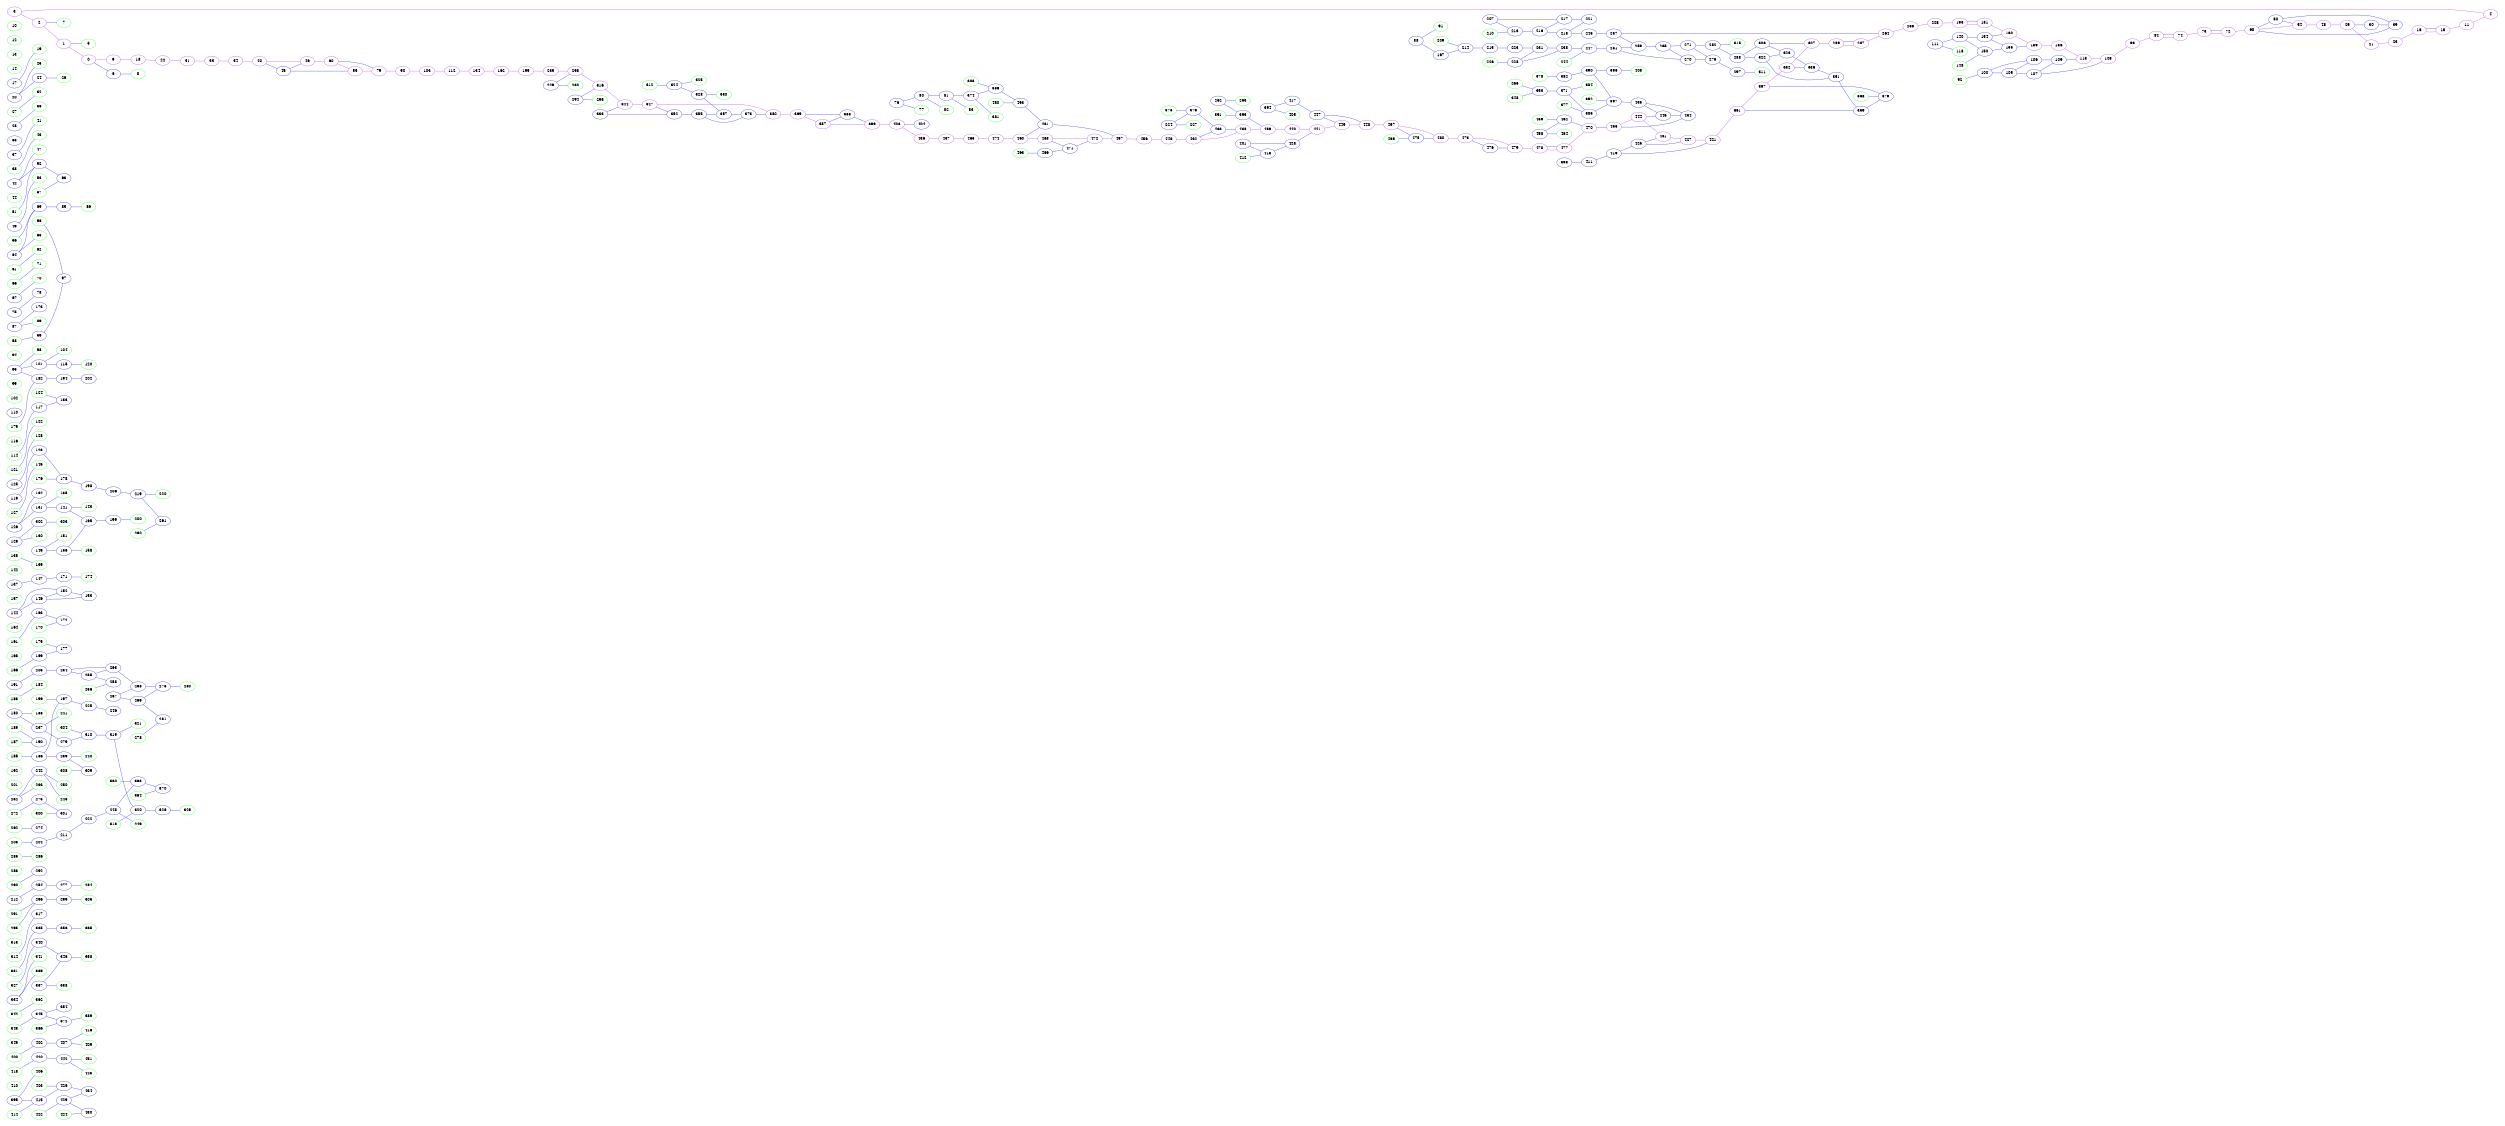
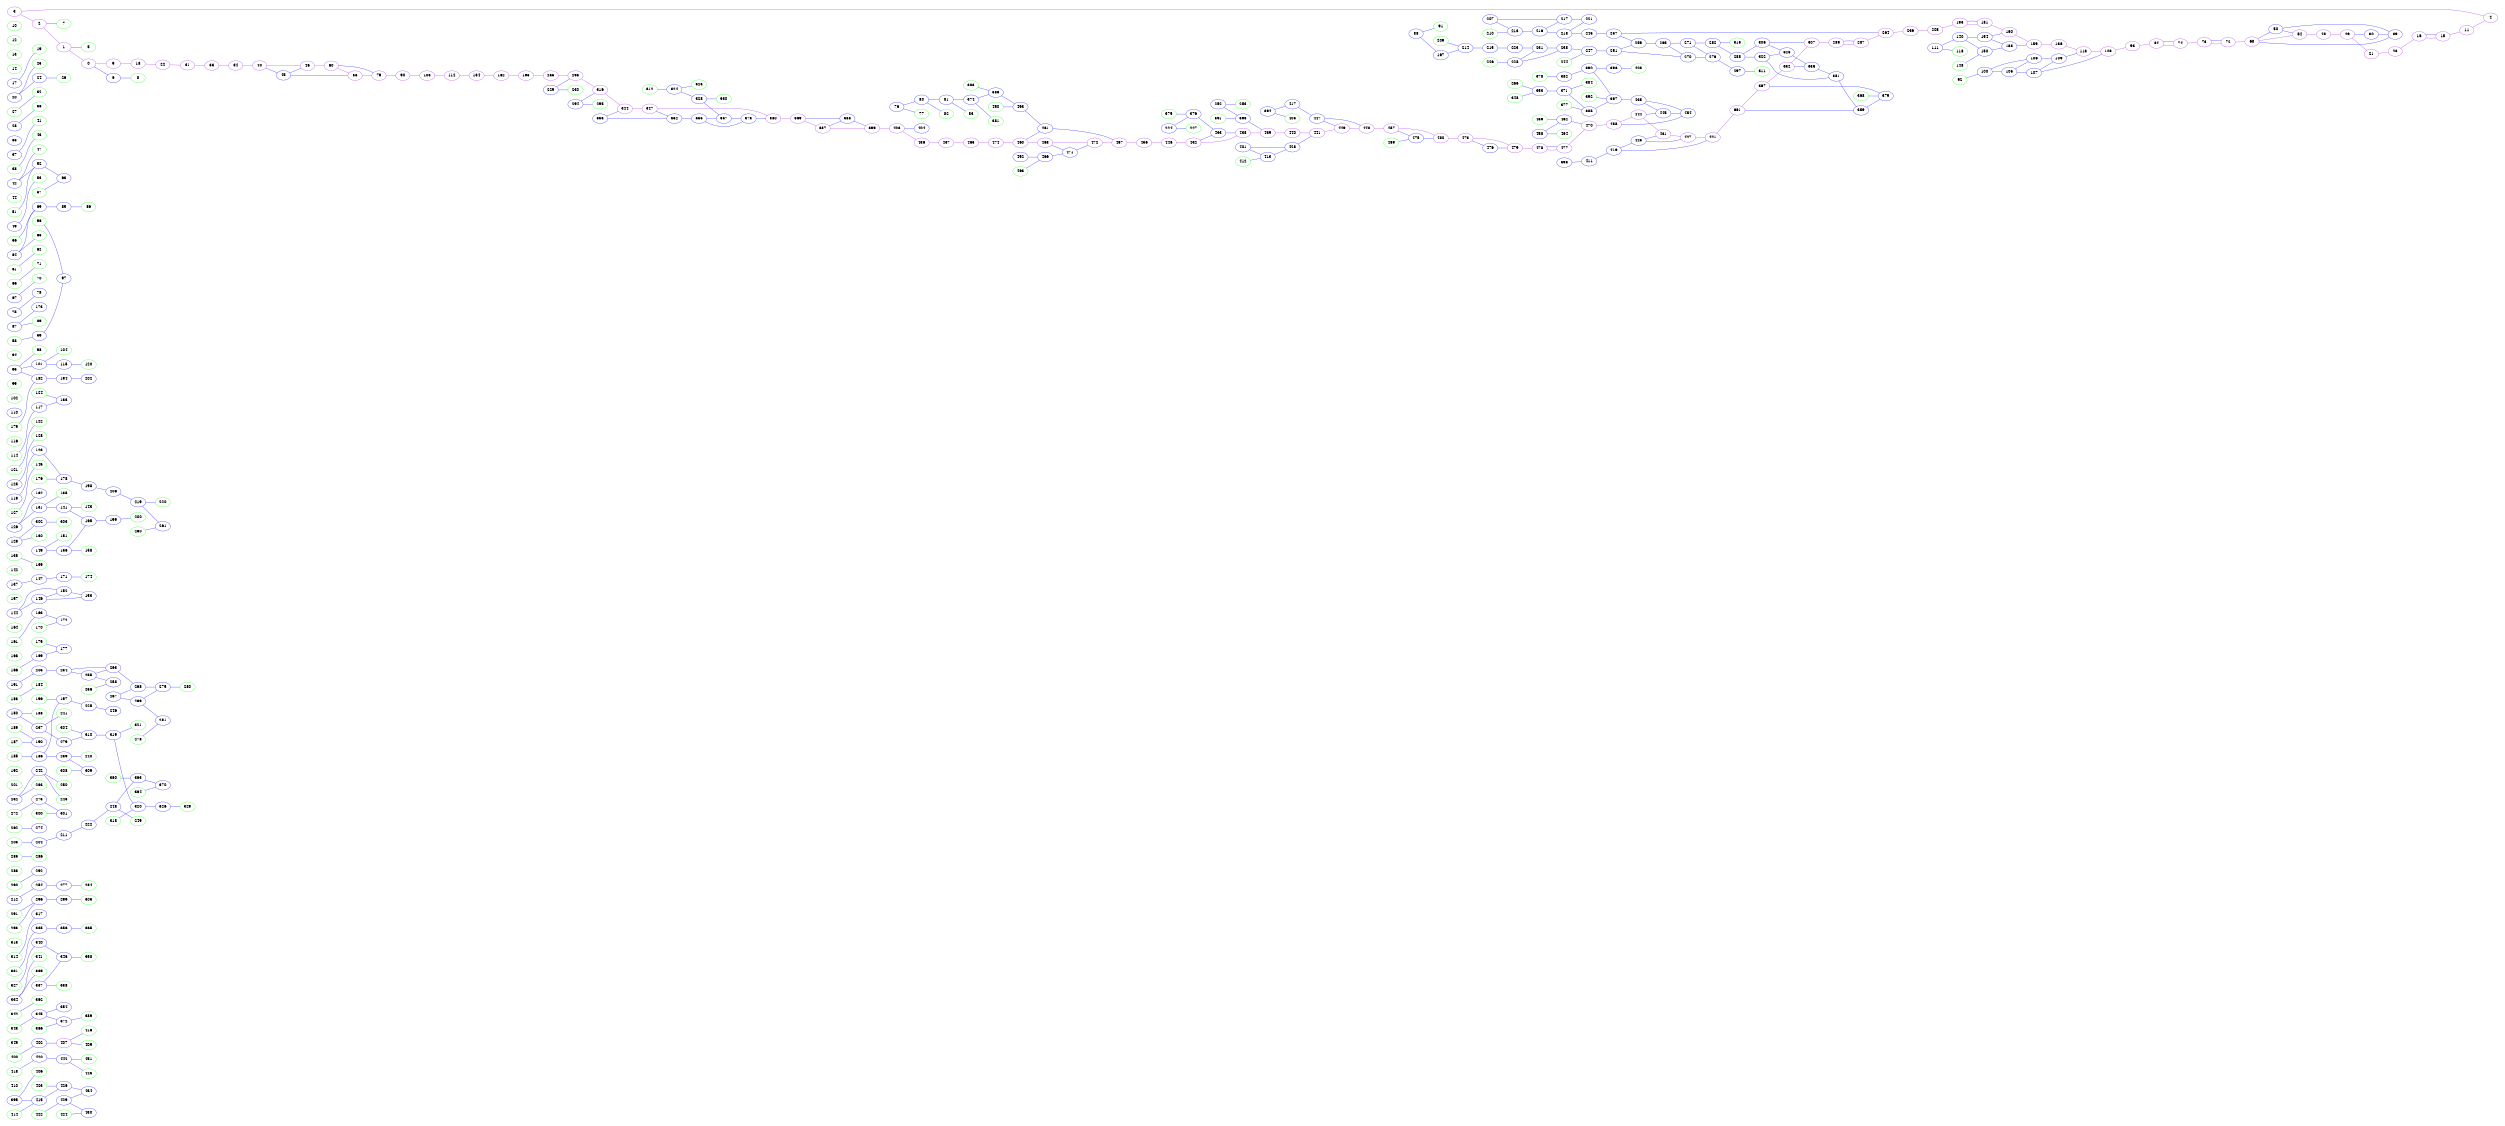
(1601, 127) -> (1601, 125)
none -> (1020, 157)
(64, 1043) -> (64, 1043)
